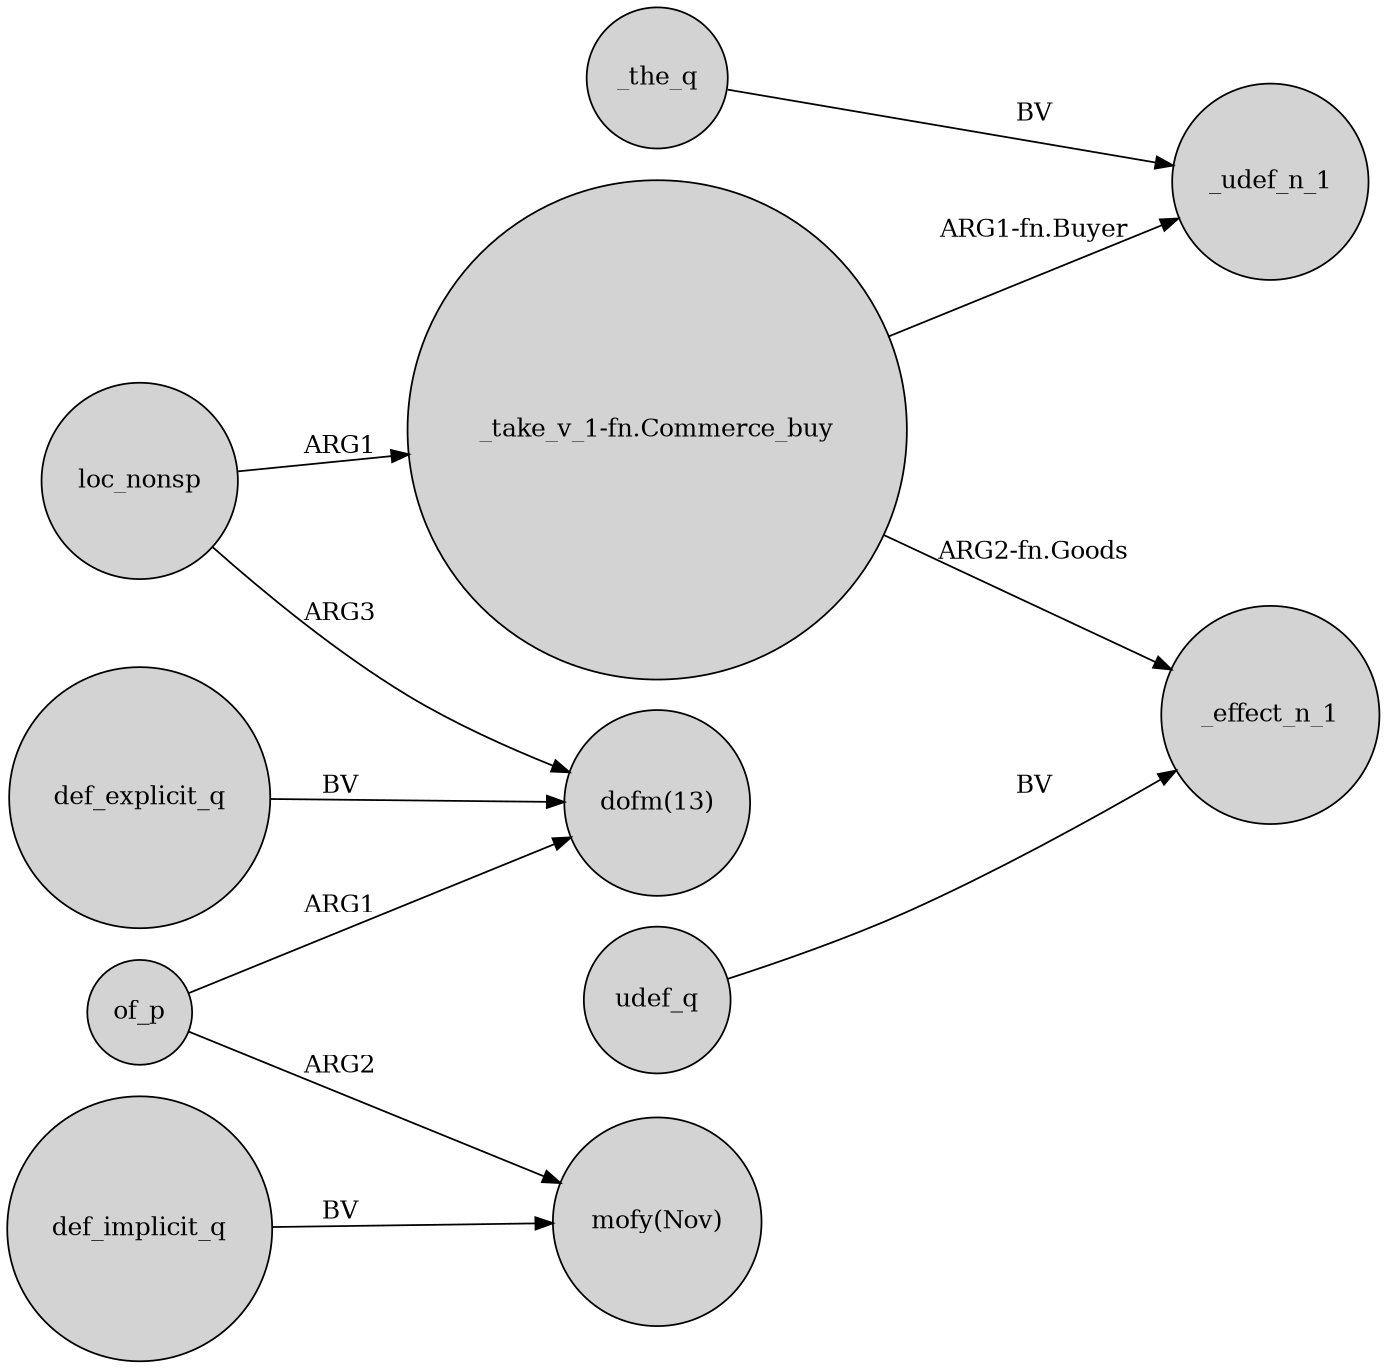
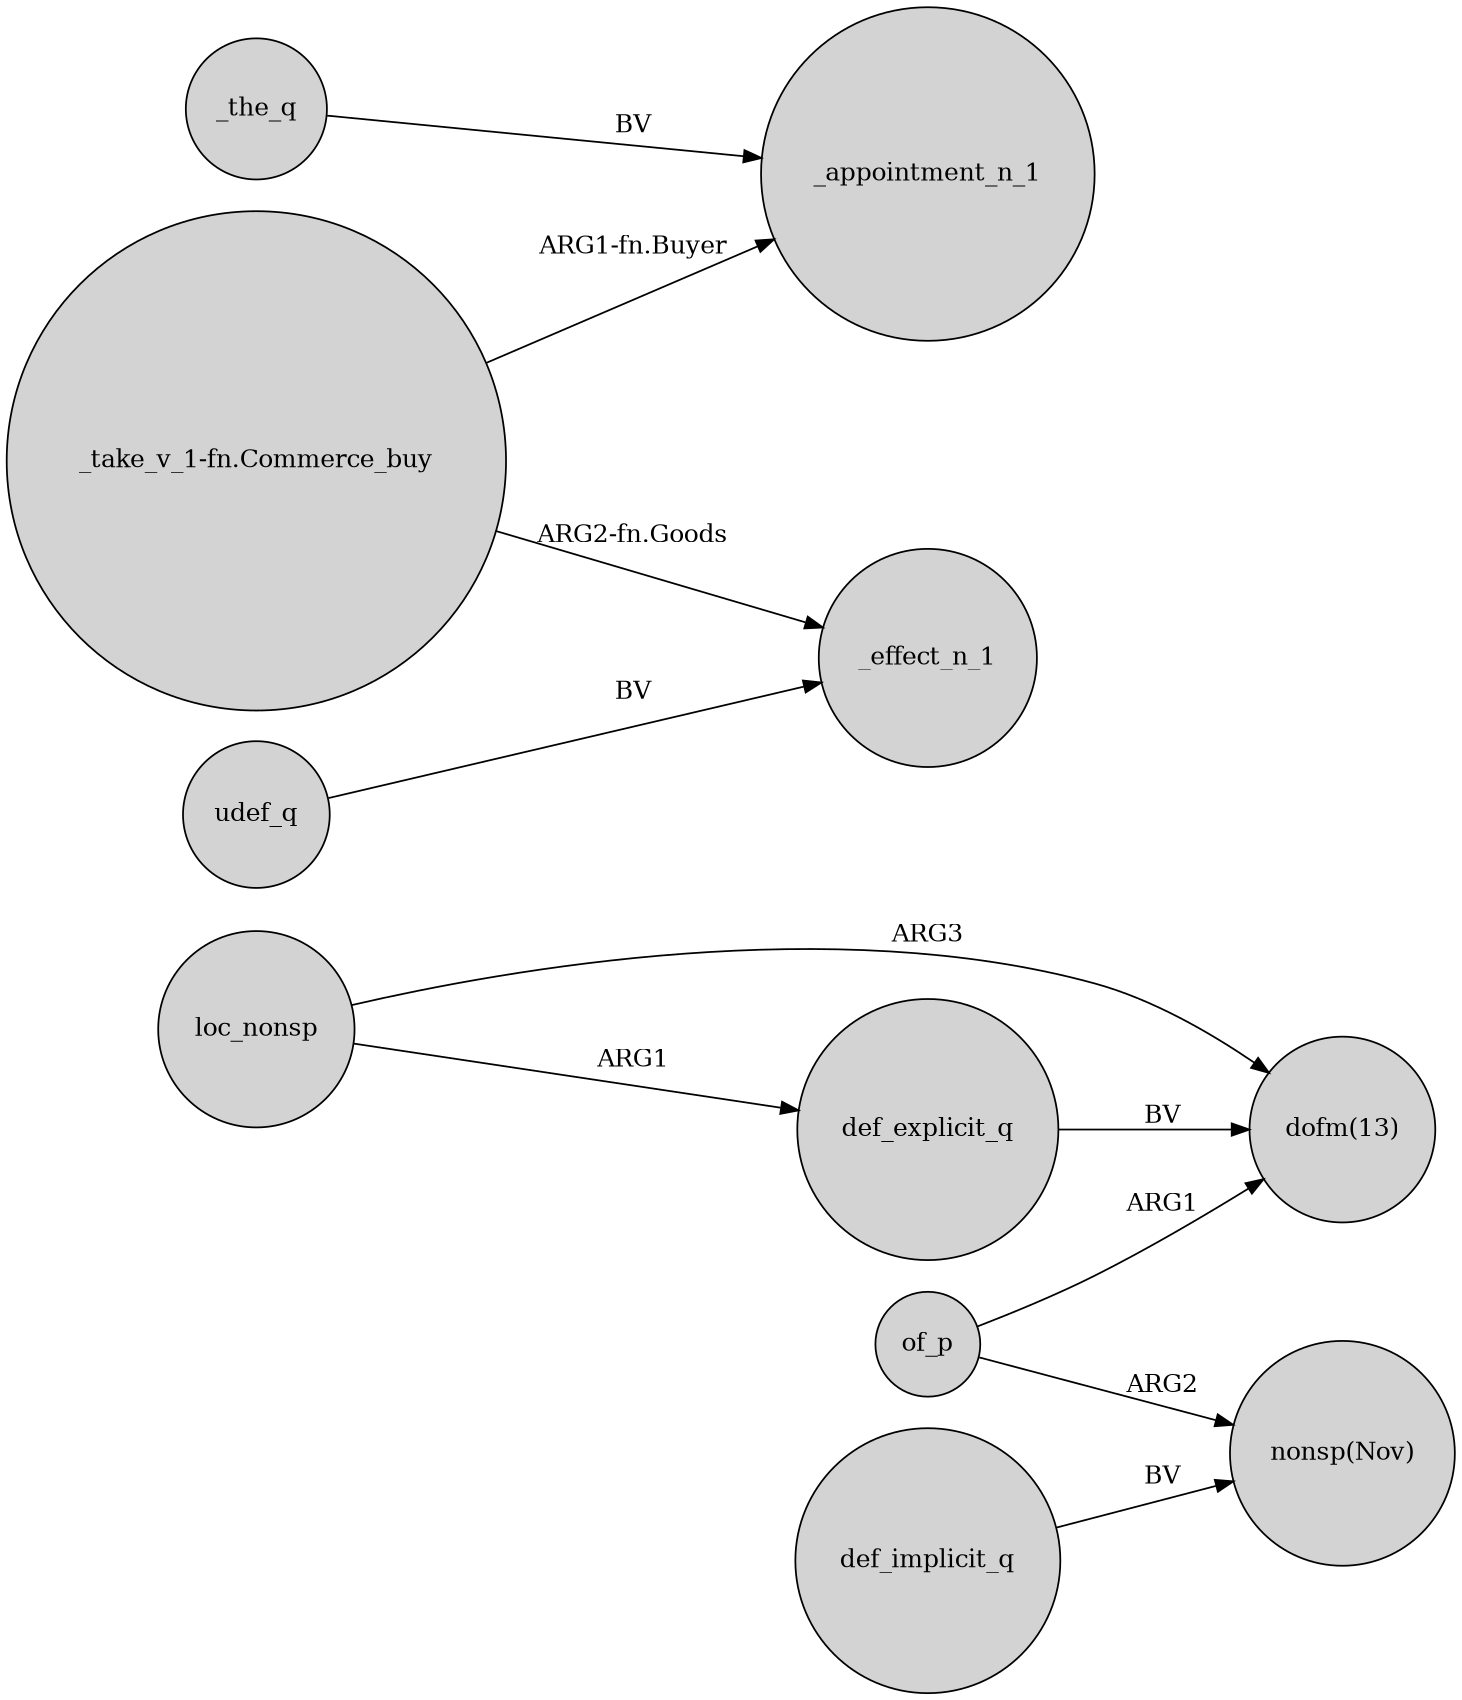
(1270, 182) -> (928, 174)
(315, 464) -> (567, 1076)
(657, 1222) -> (1342, 1453)
